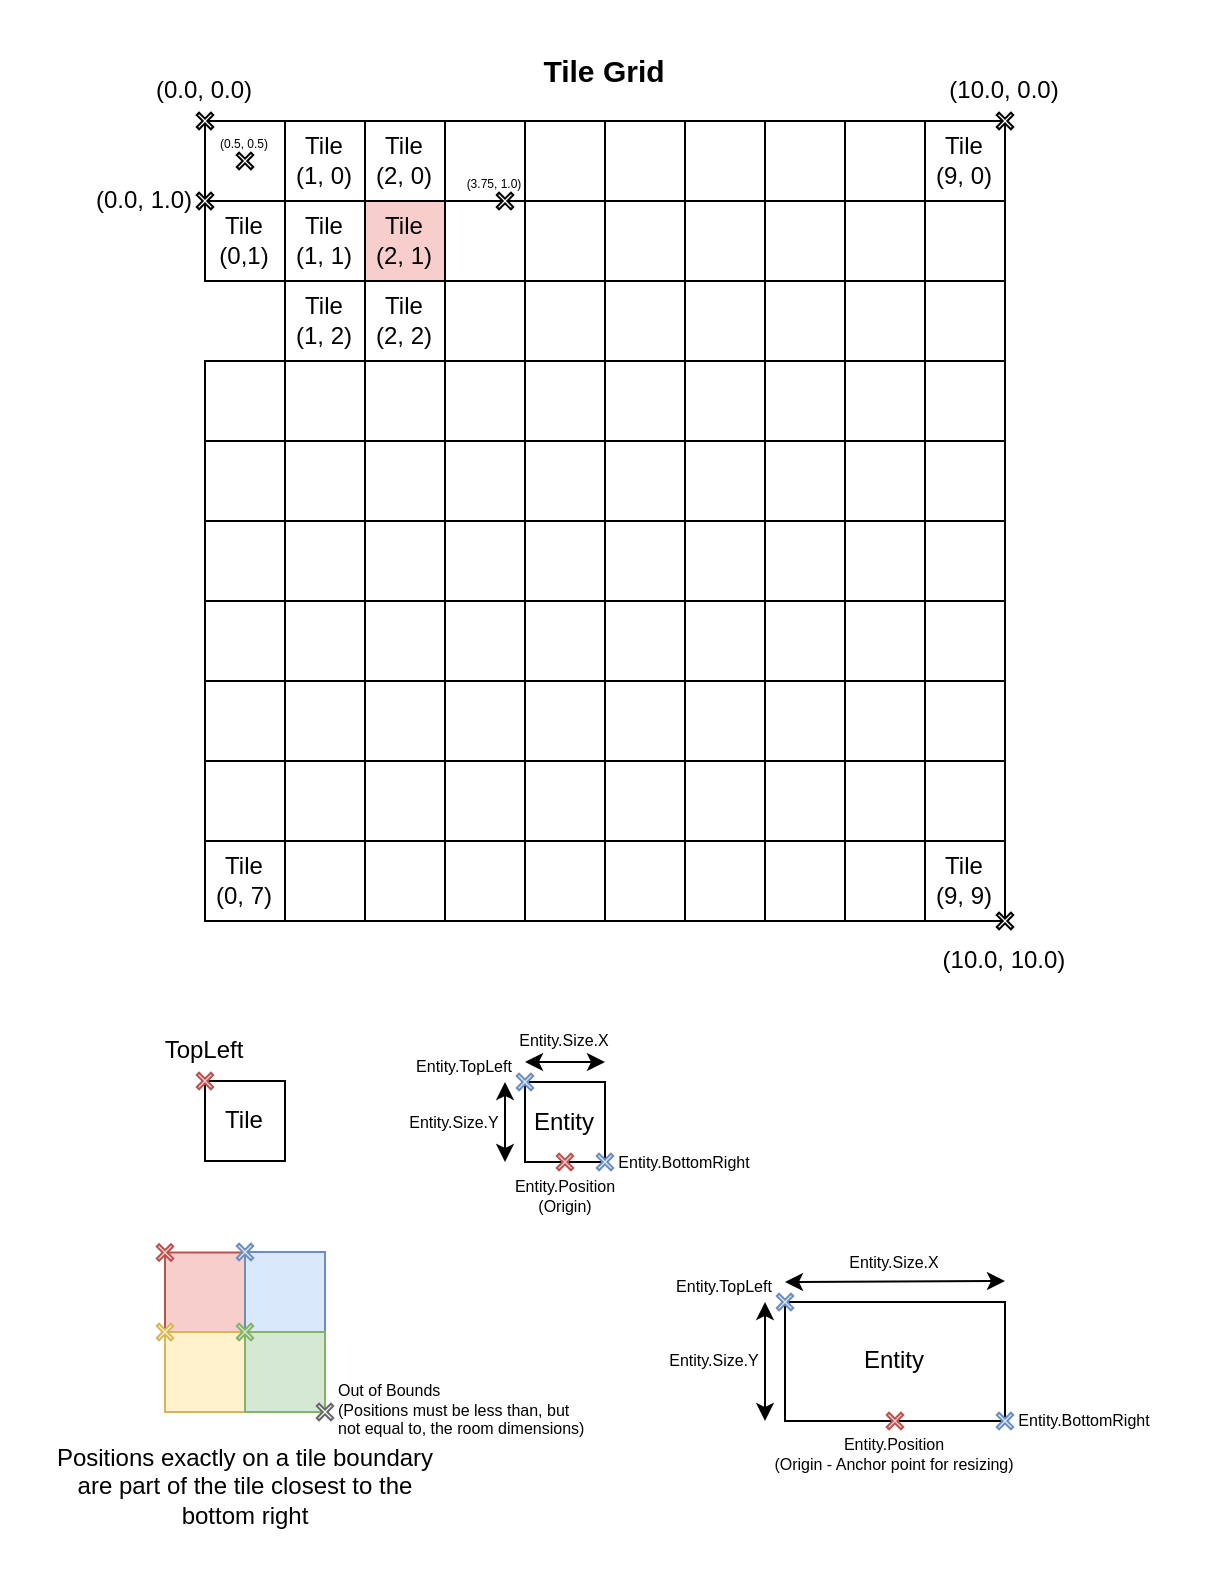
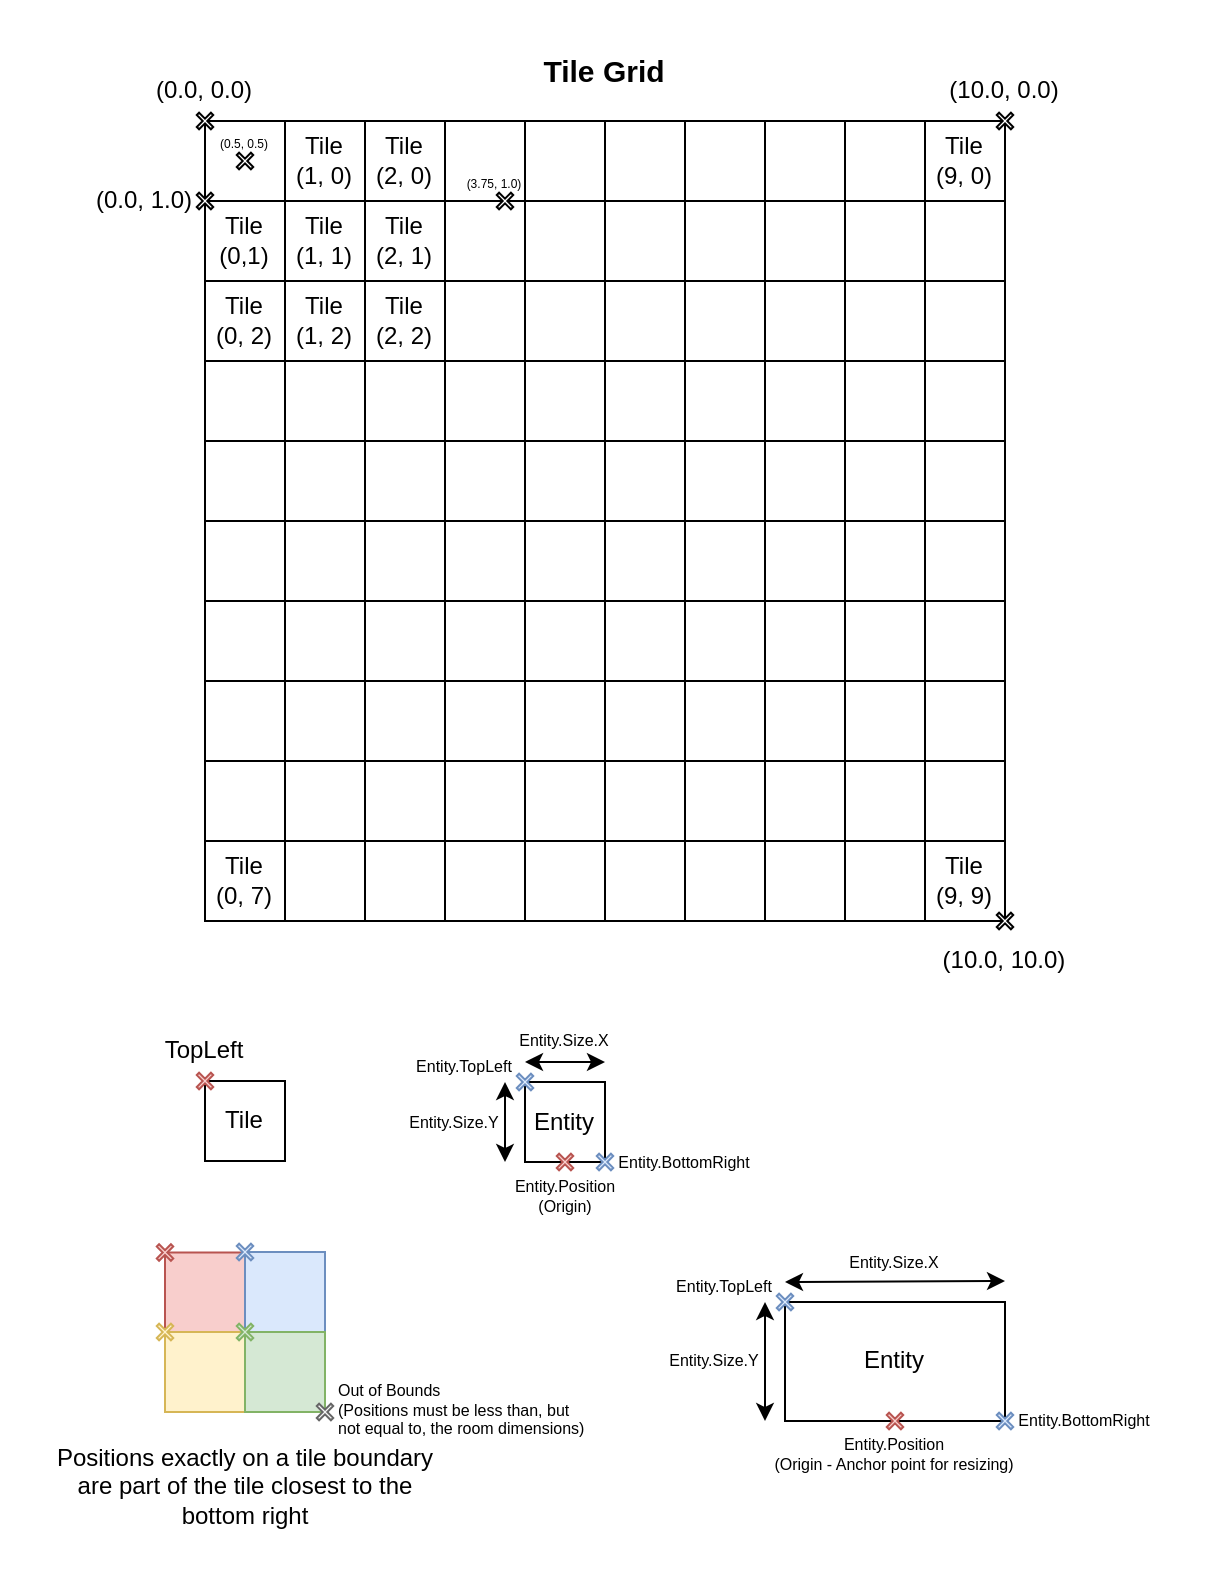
(405, 241) -> (405, 241)
none -> (245, 321)
